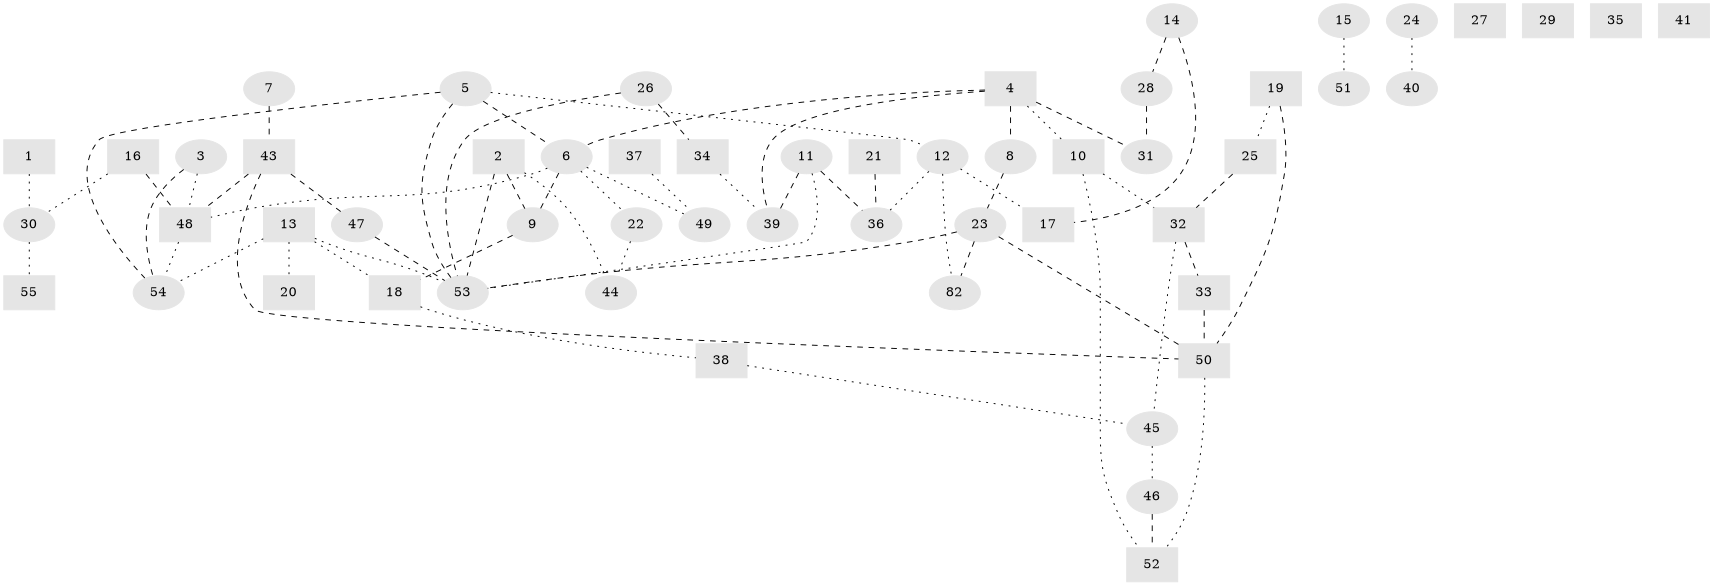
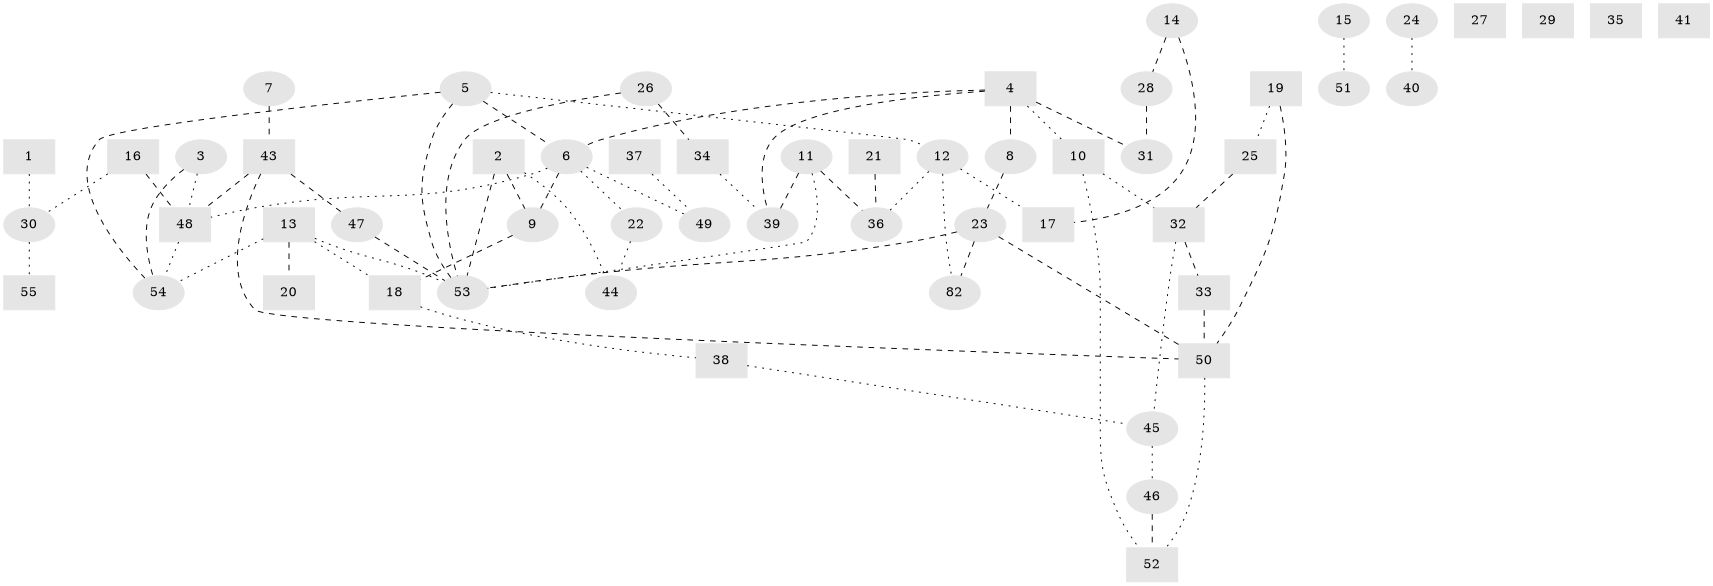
(289, 259) -> (289, 259)
